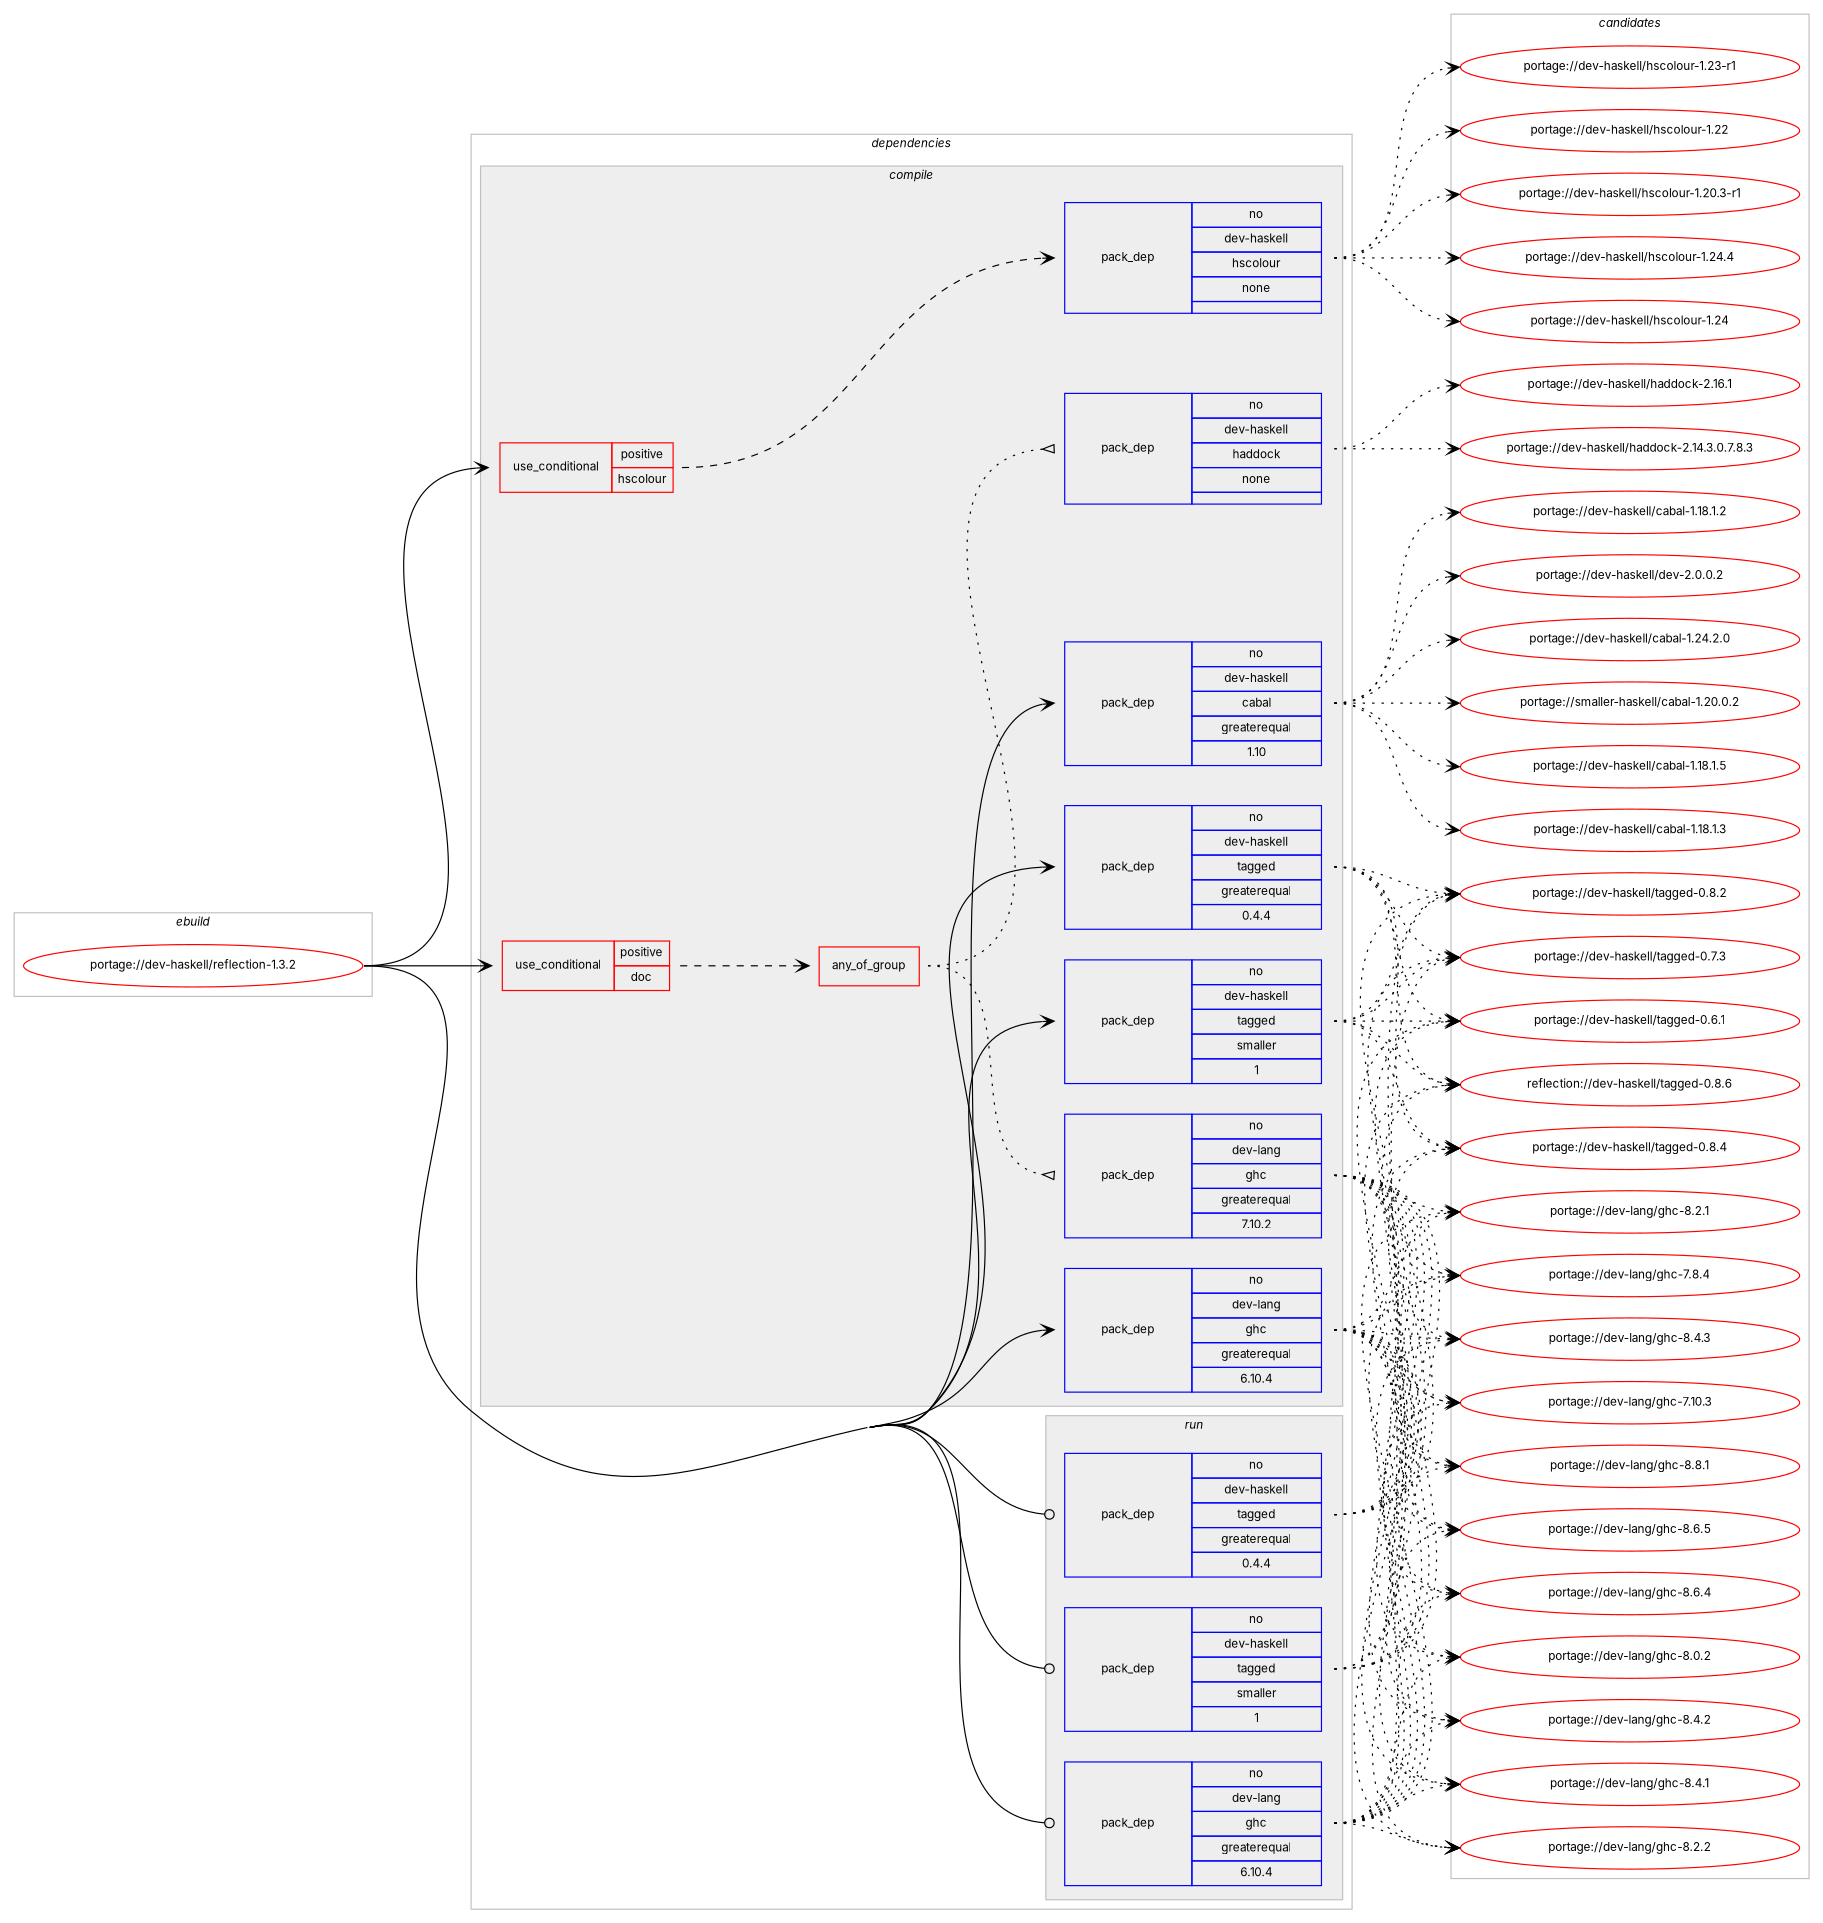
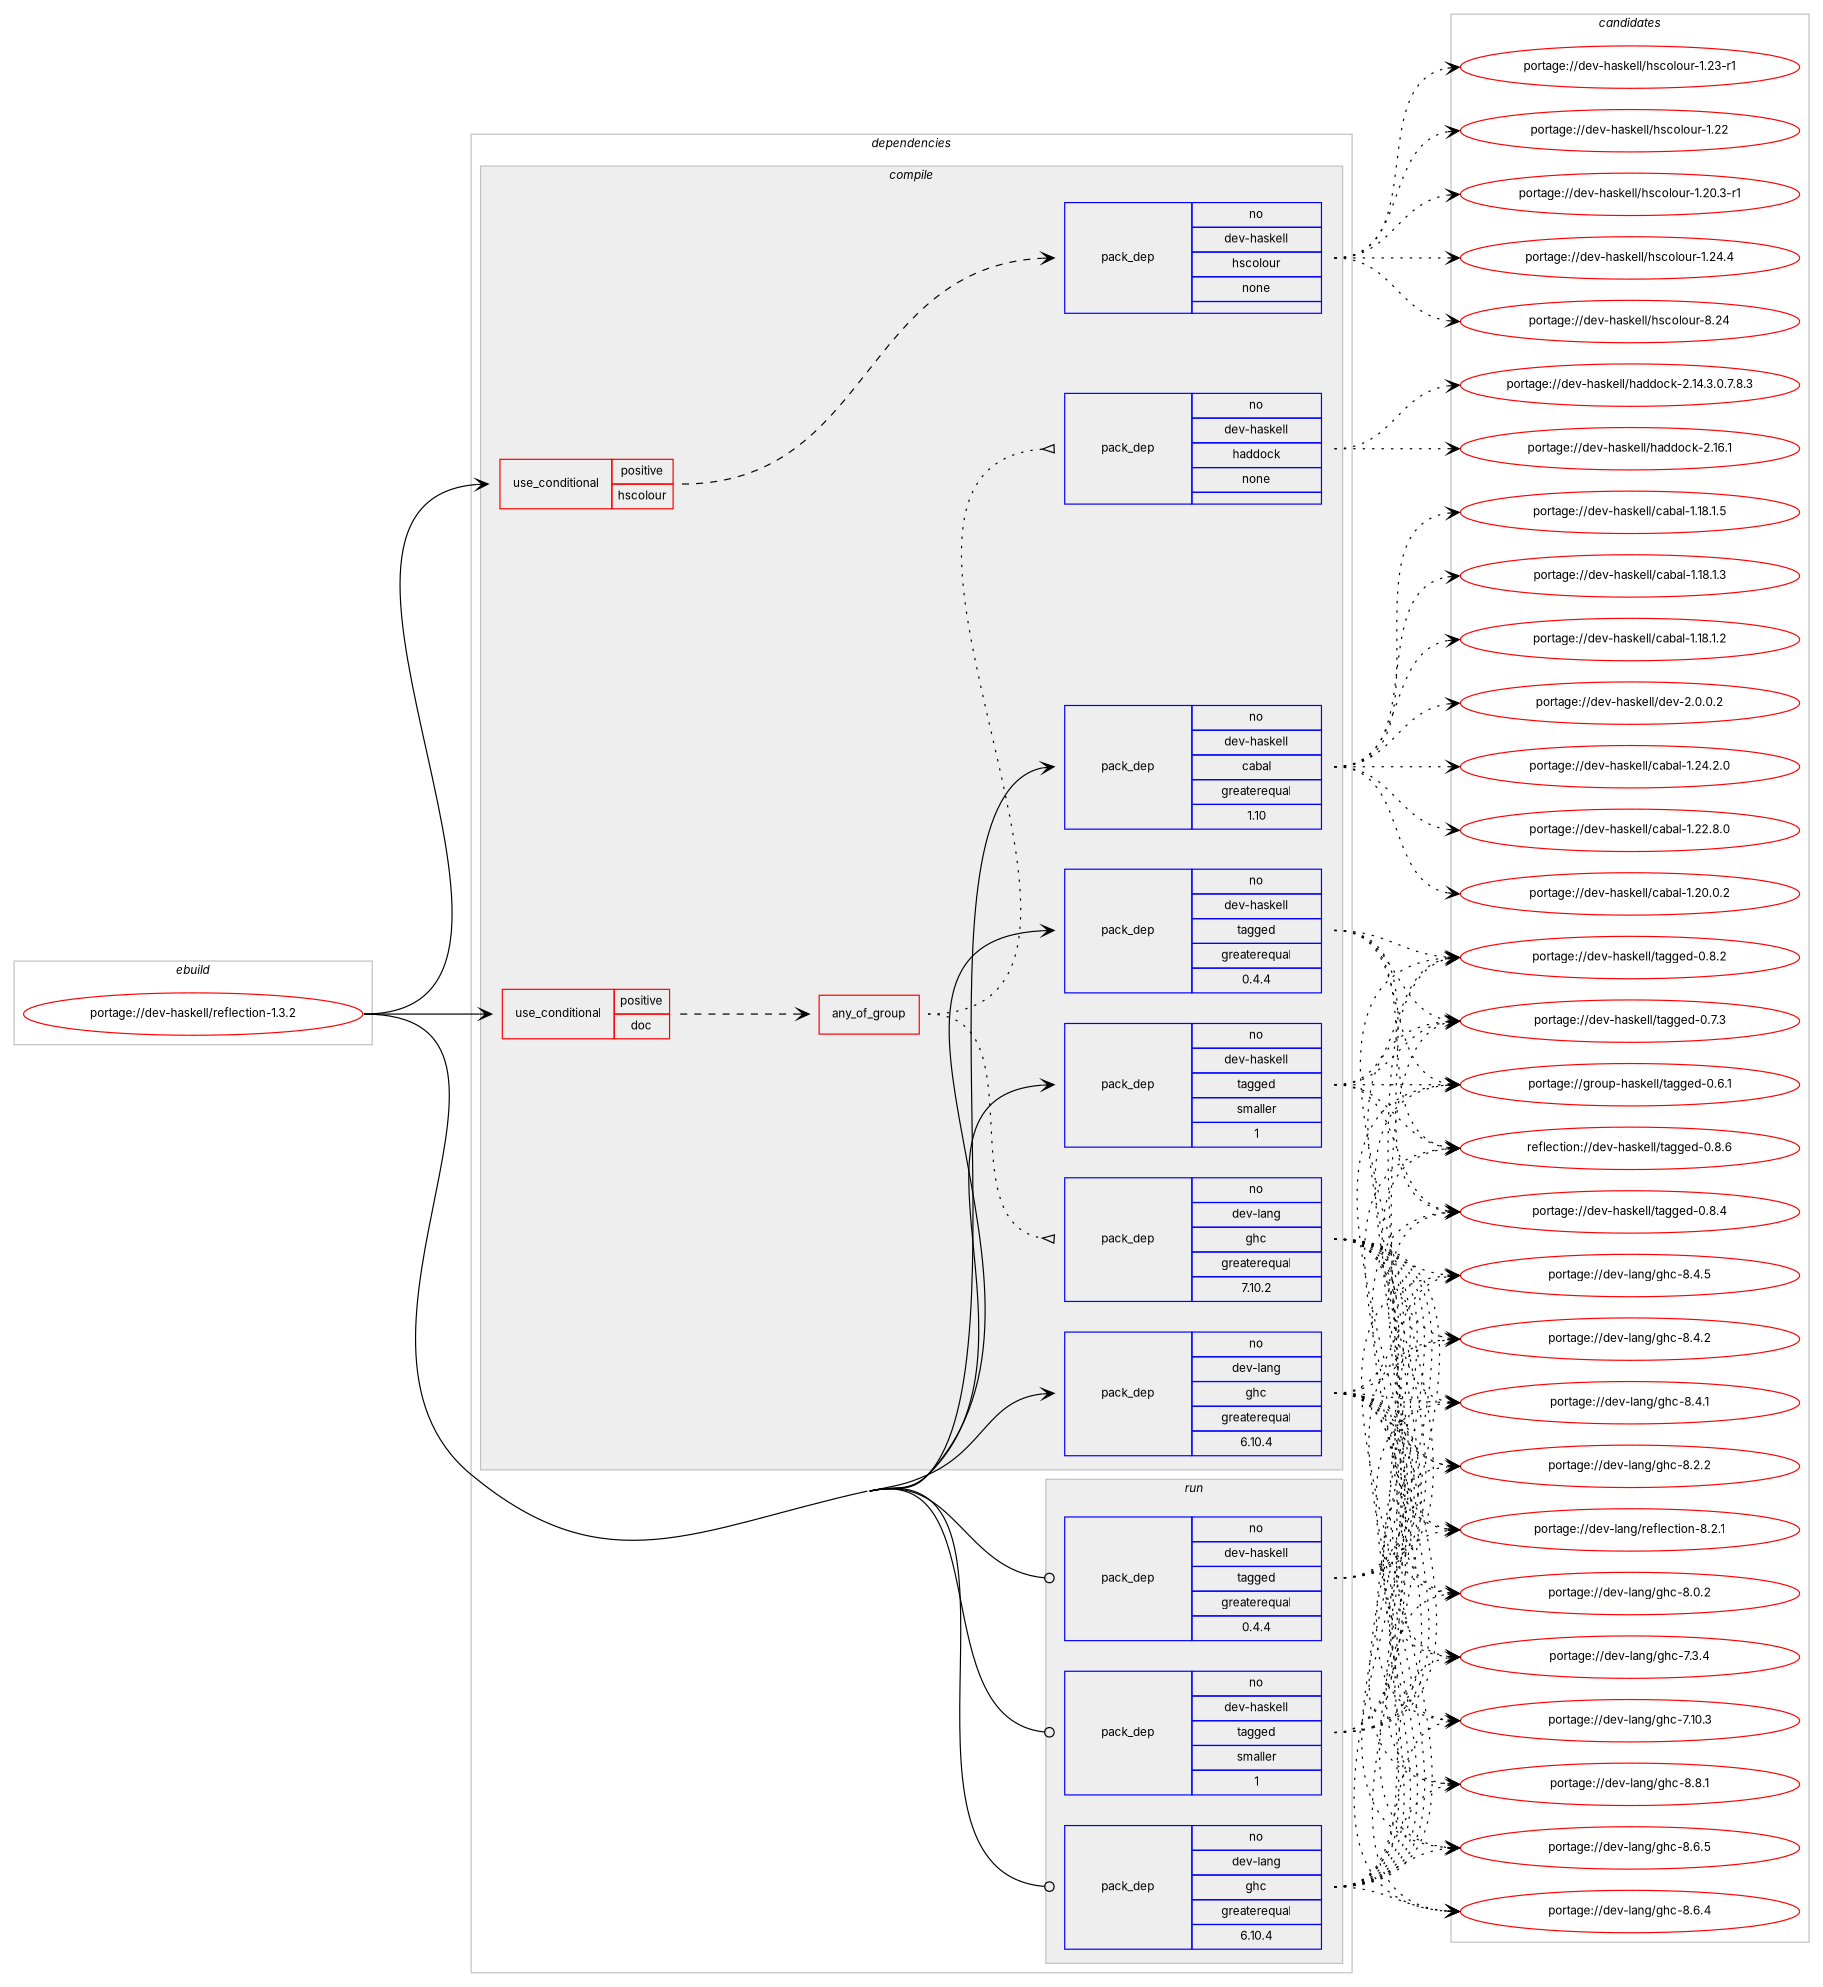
(1630, 322) -> (1630, 322)
(1630, 703) -> (1630, 894)
none -> (1630, 830)
(1630, 1021) -> (1630, 1085)
(1630, 1212) -> (1630, 1530)
(1630, 1276) -> (1630, 1657)
(1630, 1339) -> (1630, 1276)
